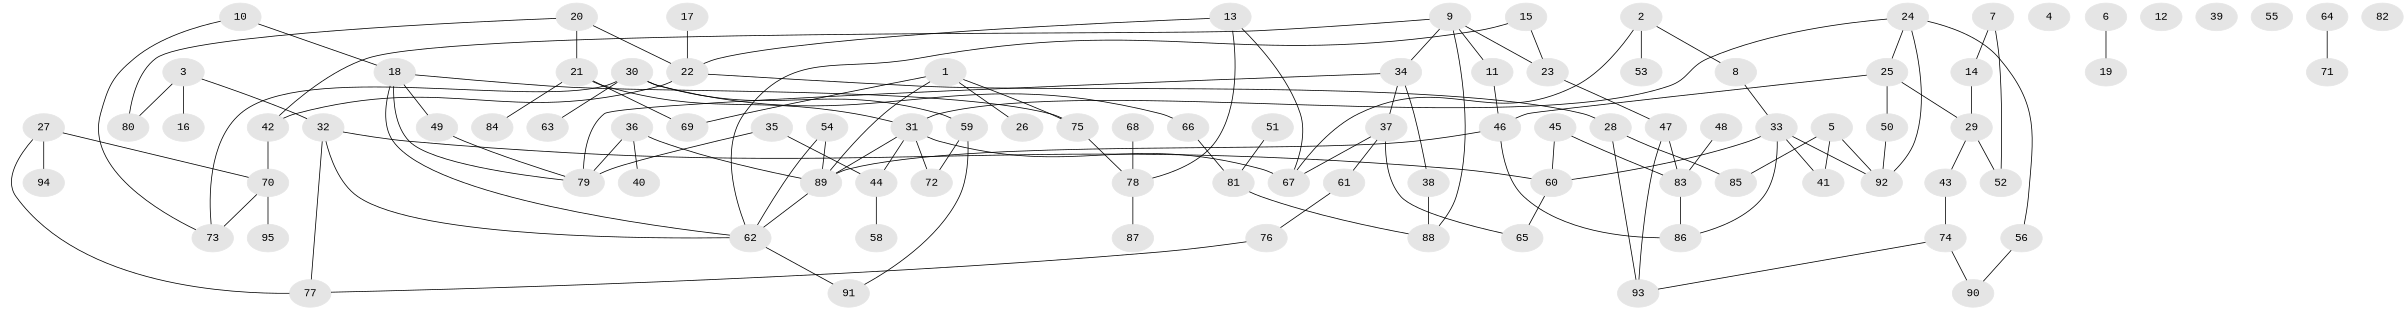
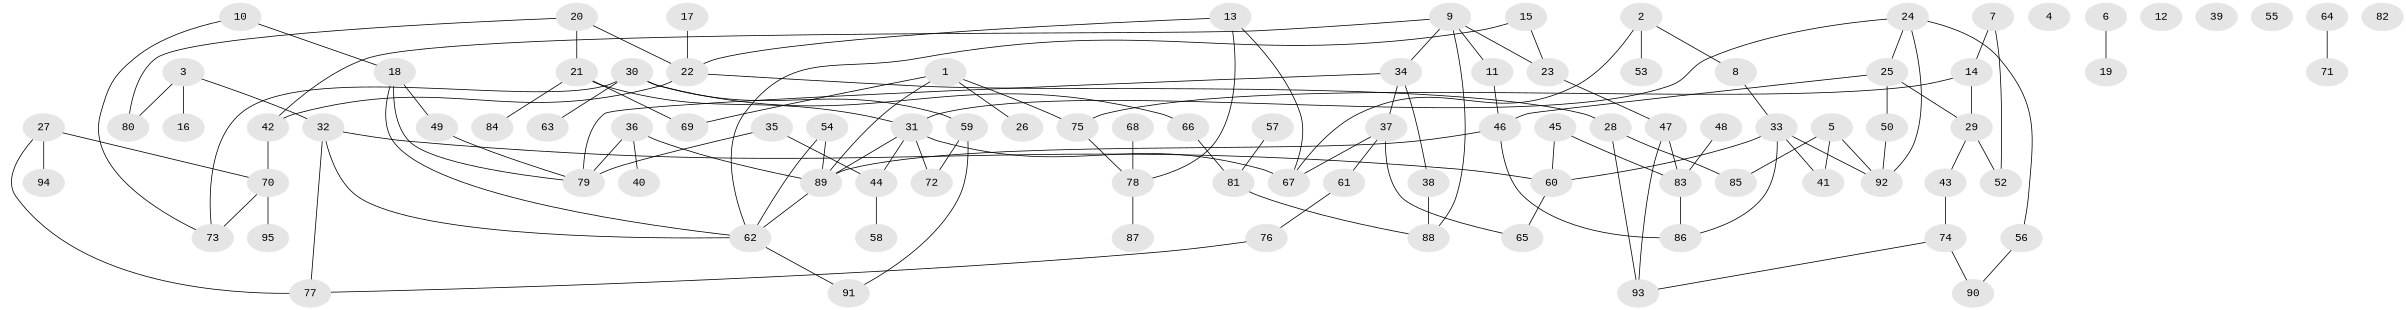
(739, 91) -> (1522, 93)
(1273, 127) -> (1273, 127)
